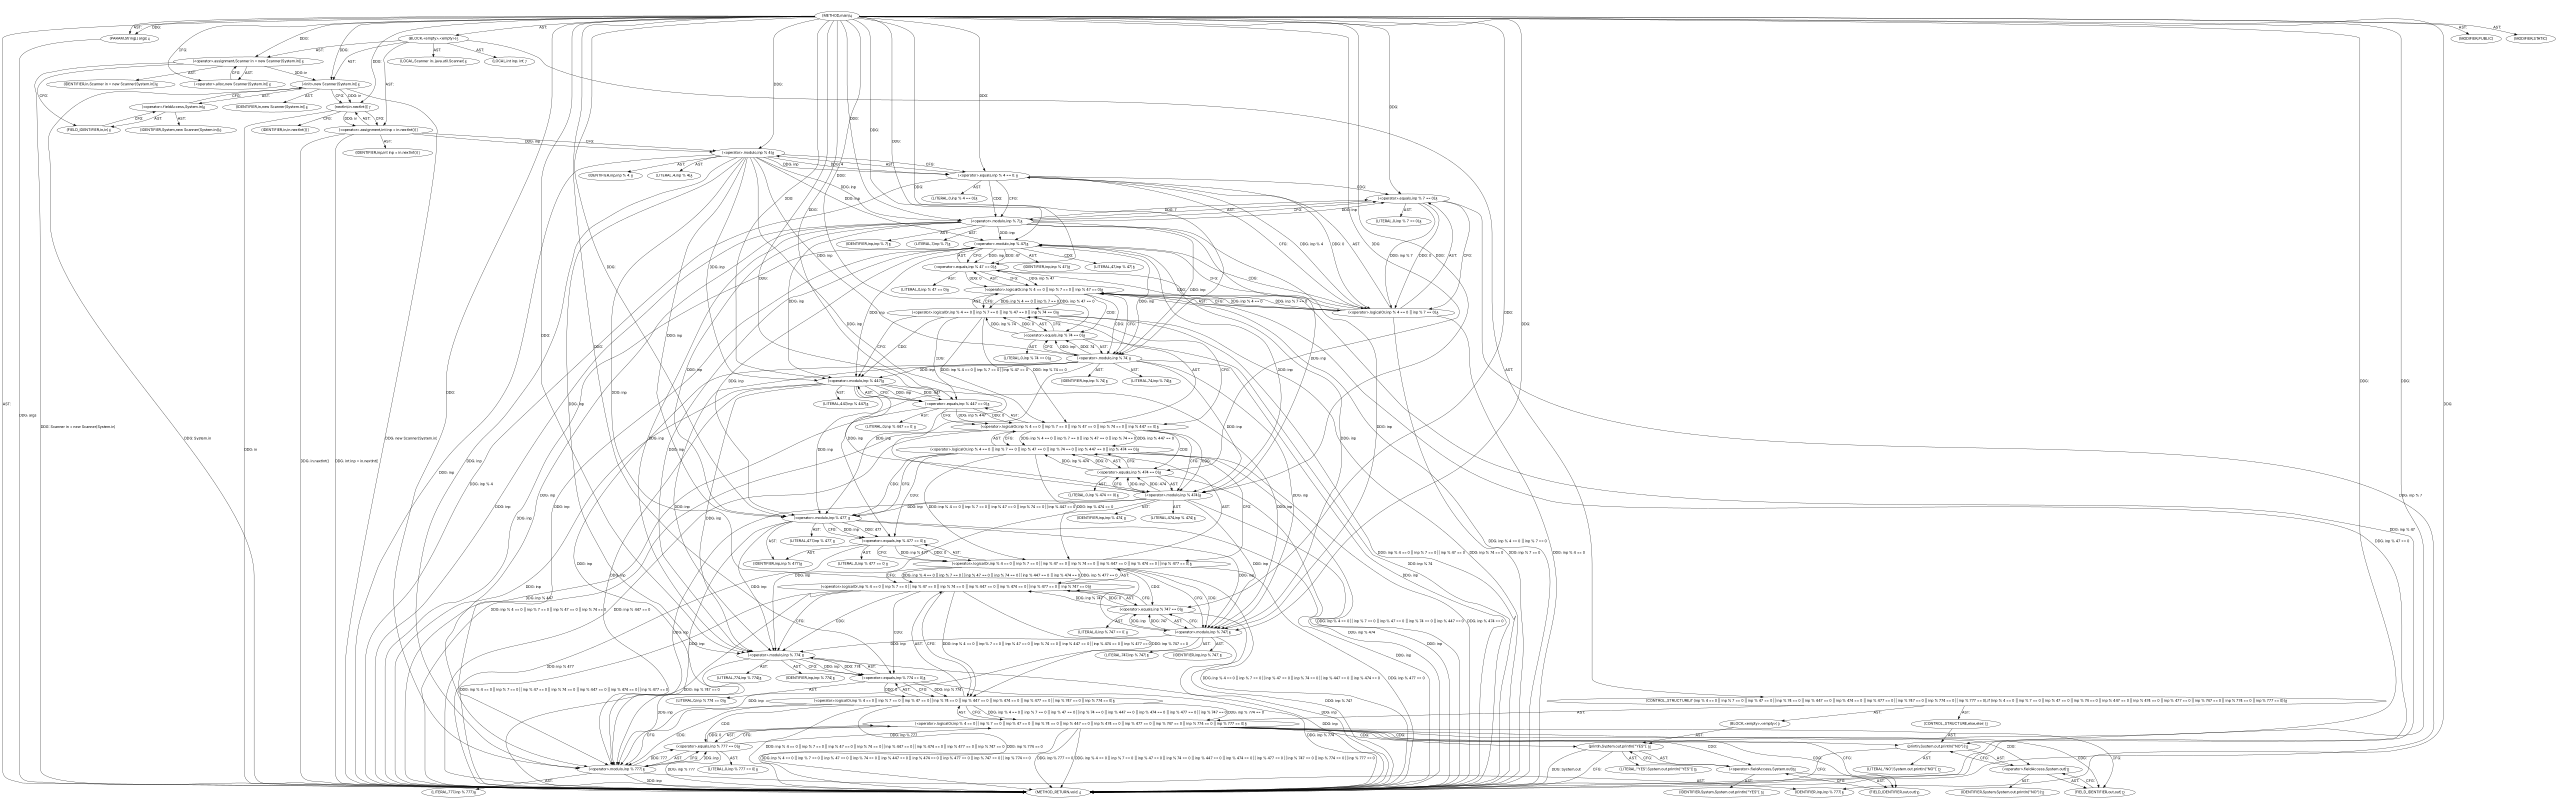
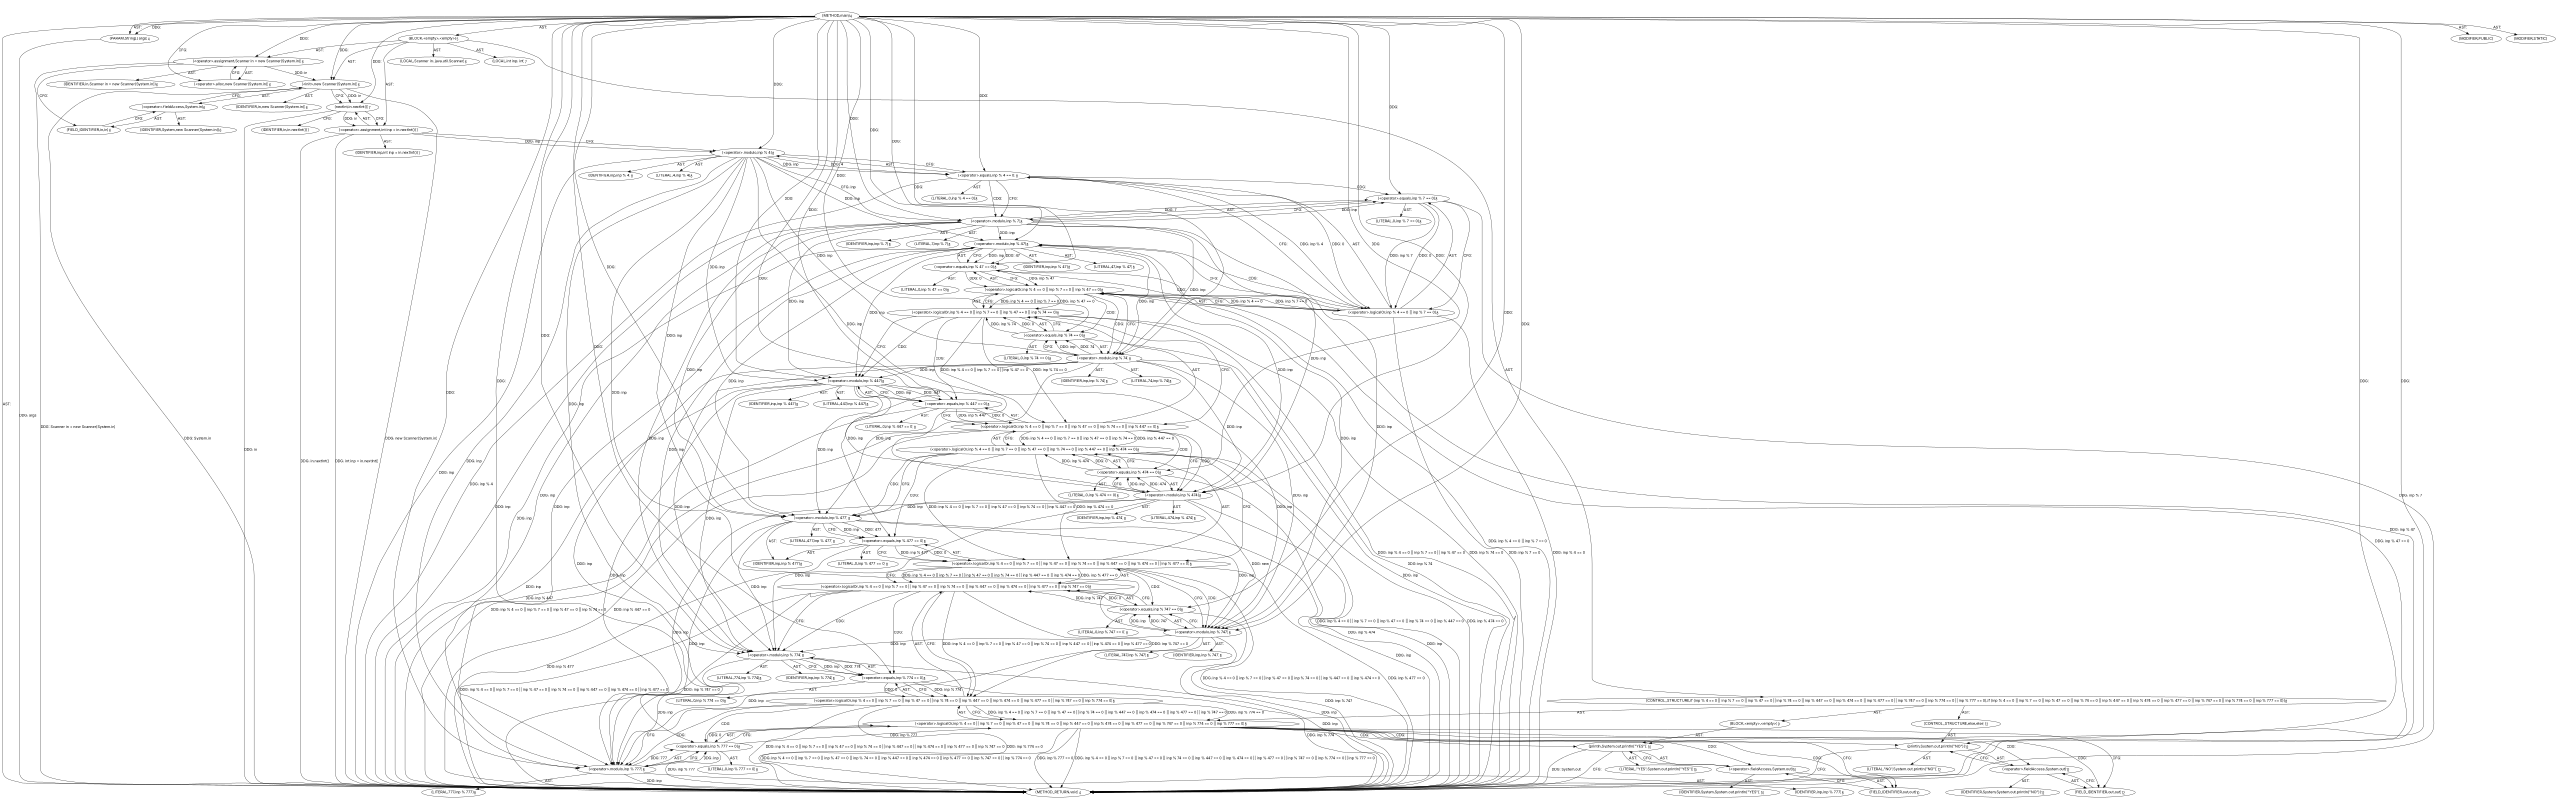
(2380, 19) -> (496, 394)
(848, 187) -> (848, 187)
(1069, 256) -> (1069, 256)
none -> (774, 404)
(1261, 564) -> (1261, 564)
